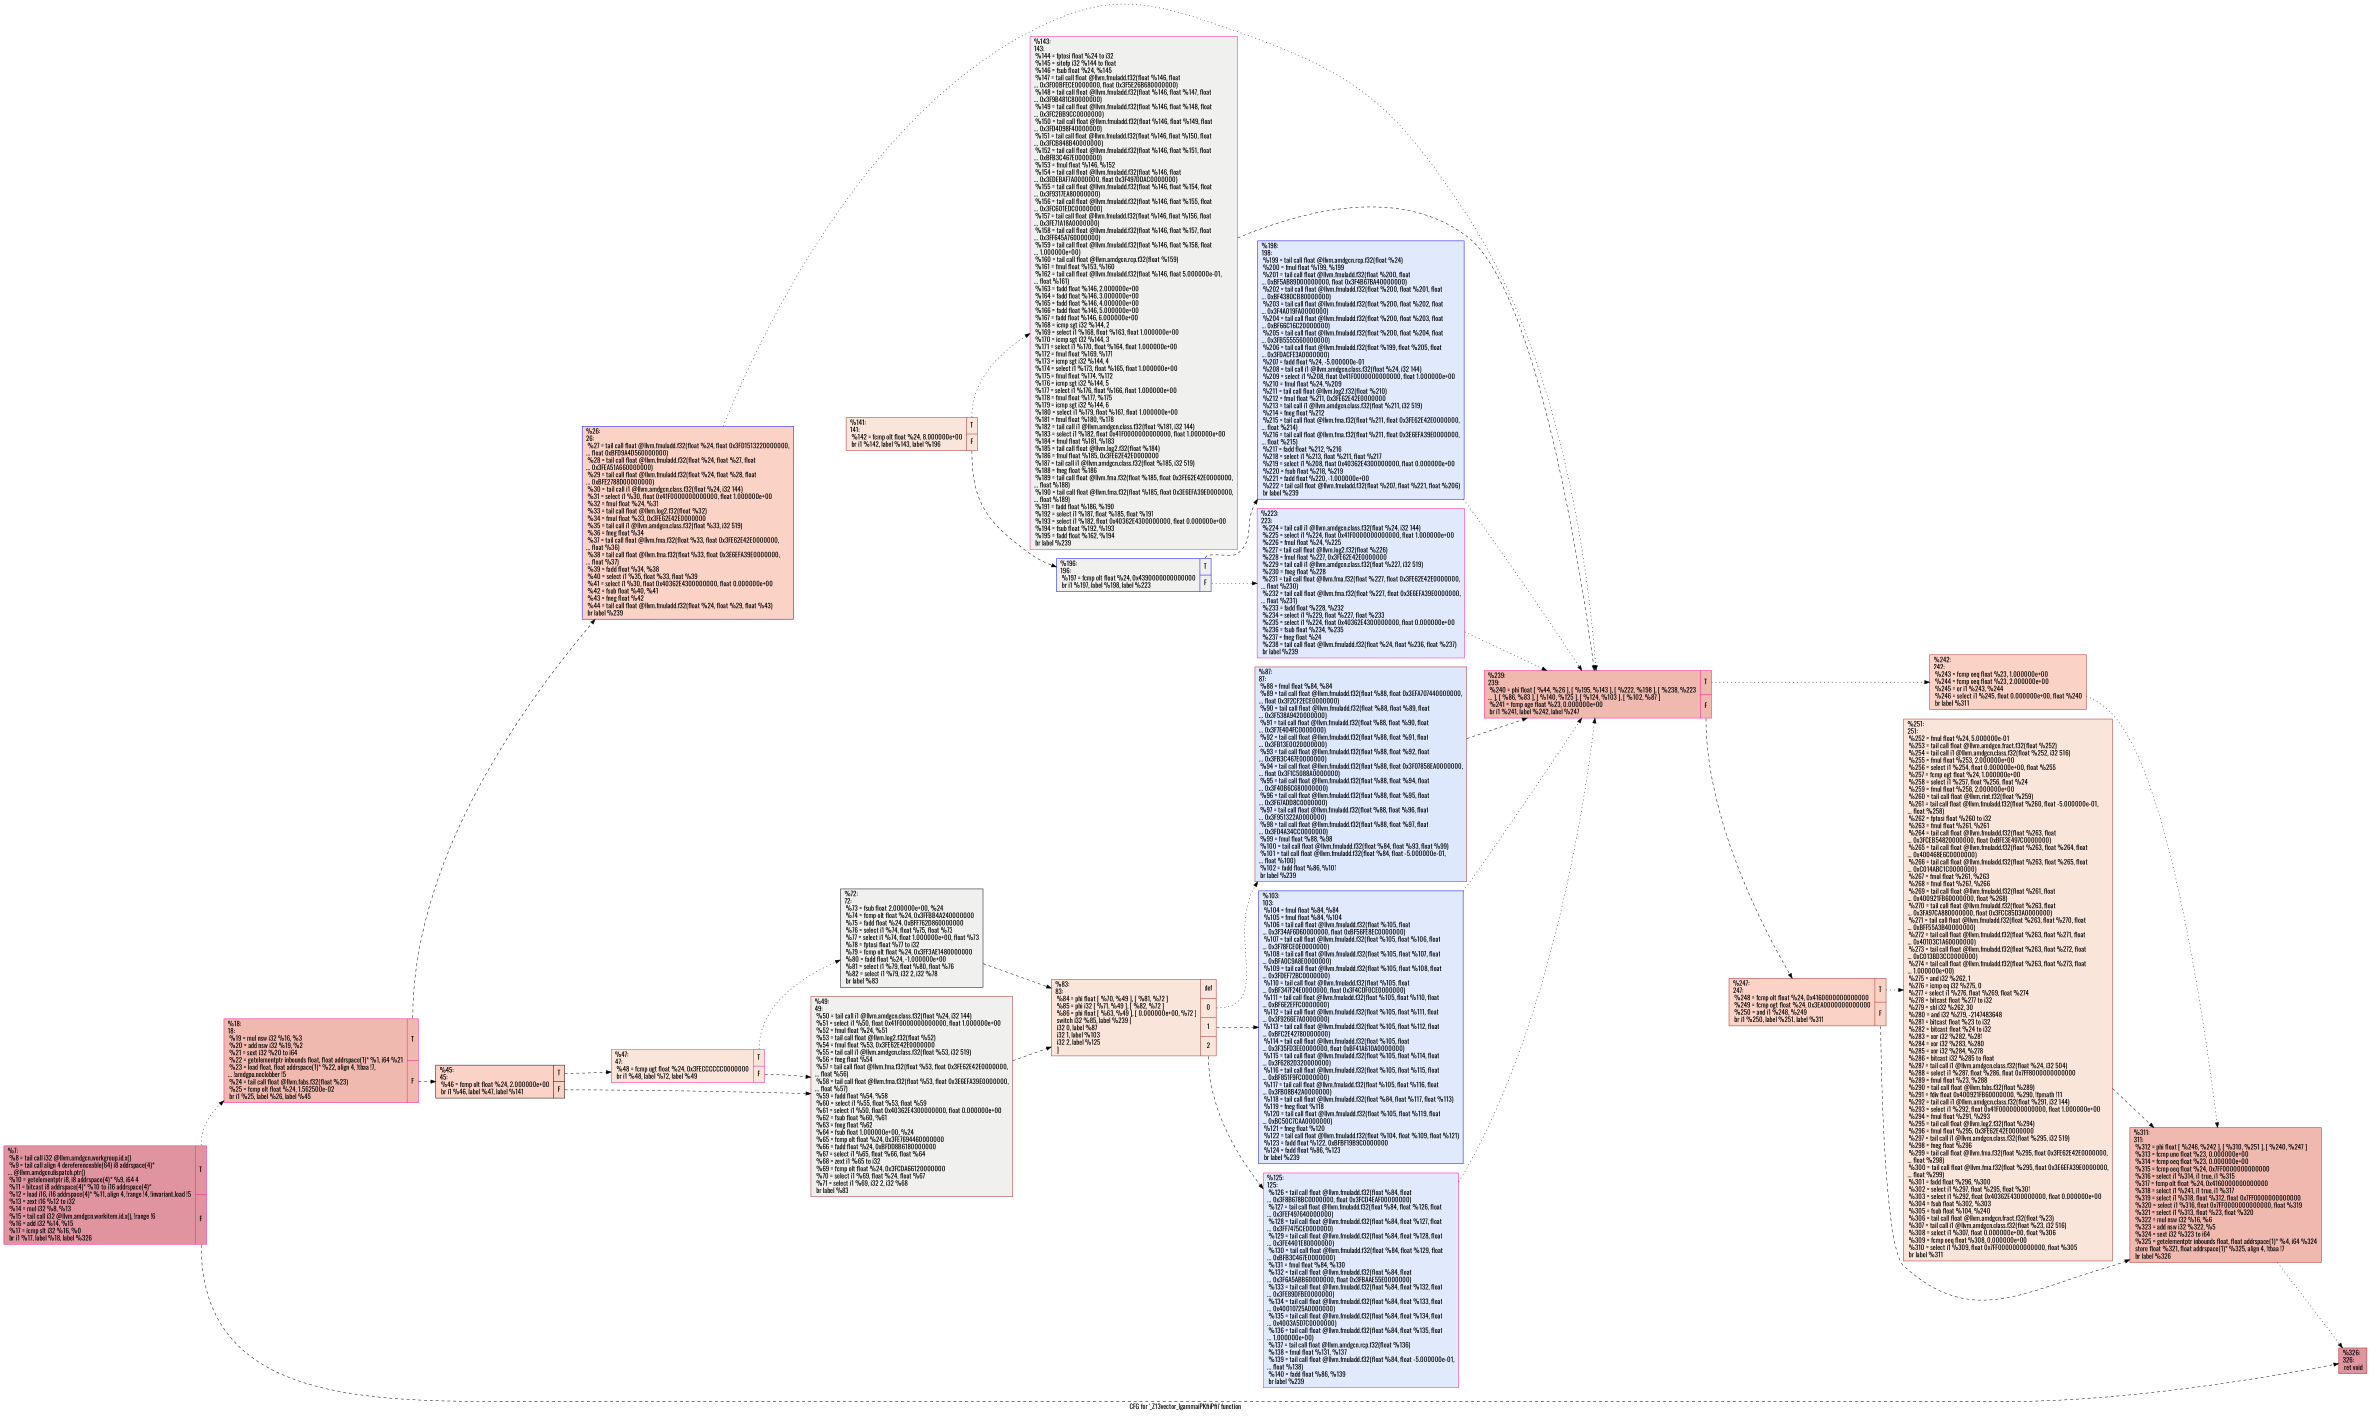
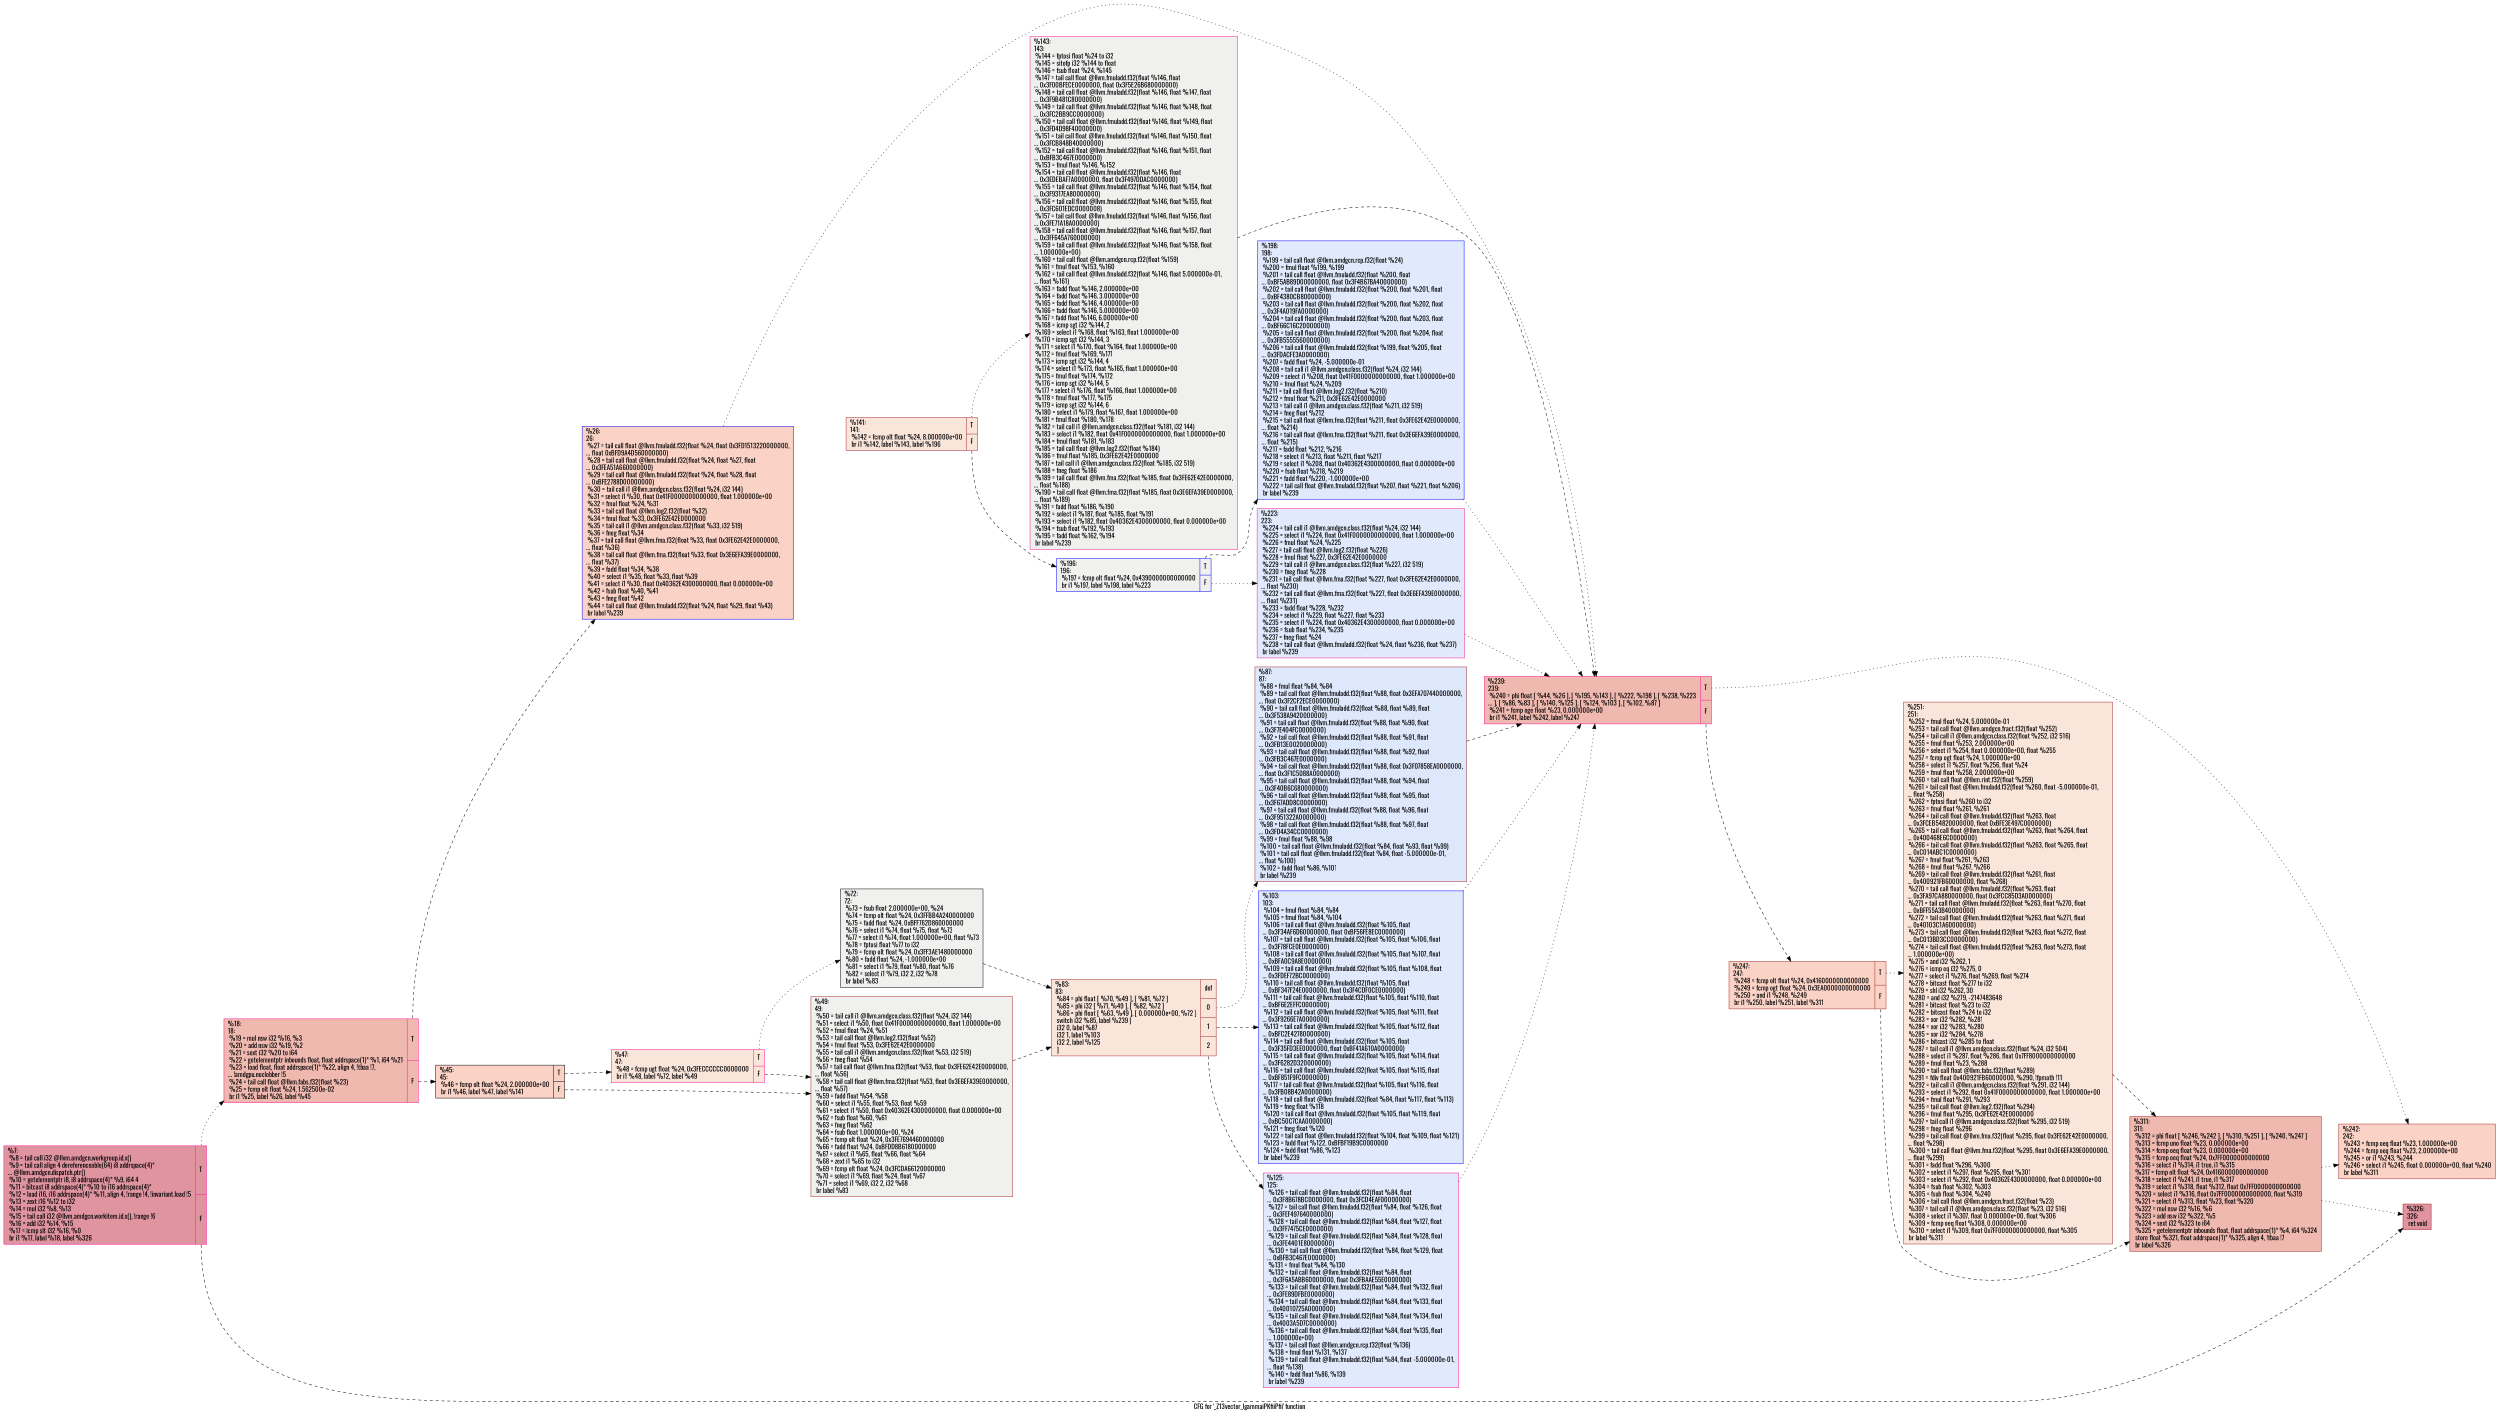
(1068, 209) -> (1068, 209)
(2180, 897) -> (2328, 1167)
(1949, 1212) -> (1949, 1195)
